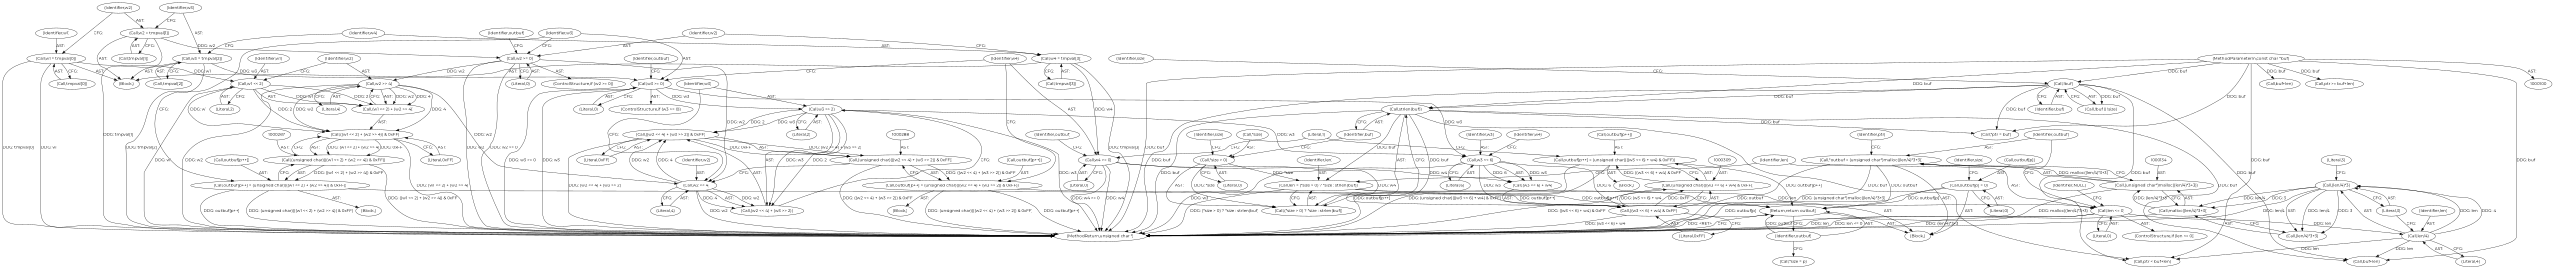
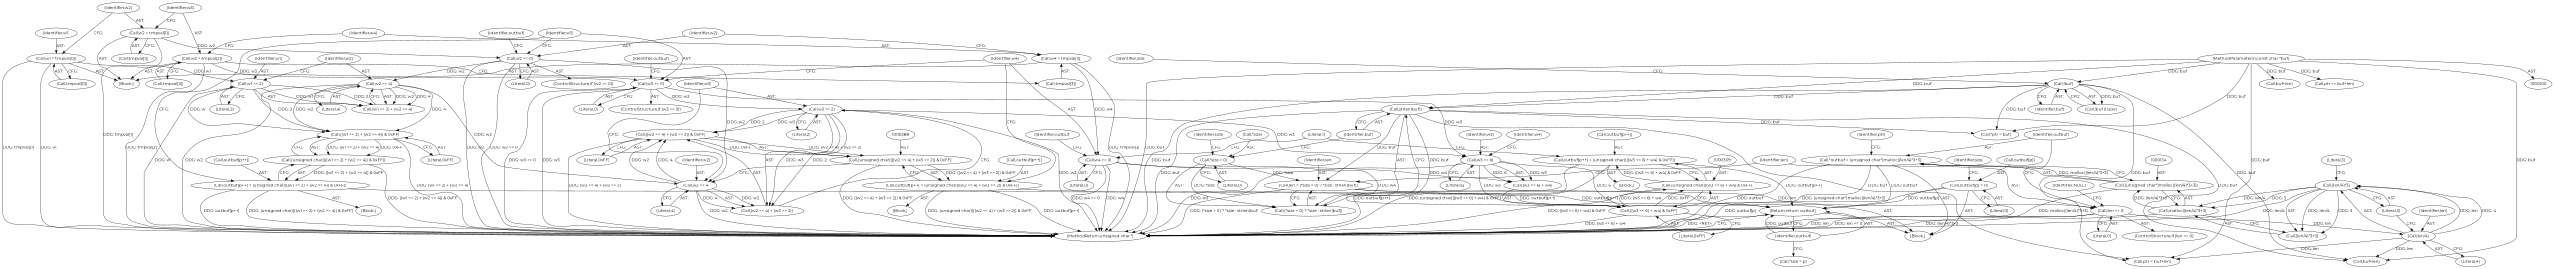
(1044, 70) -> (630, 77)
(378, 121) -> none
(277, 135) -> none
